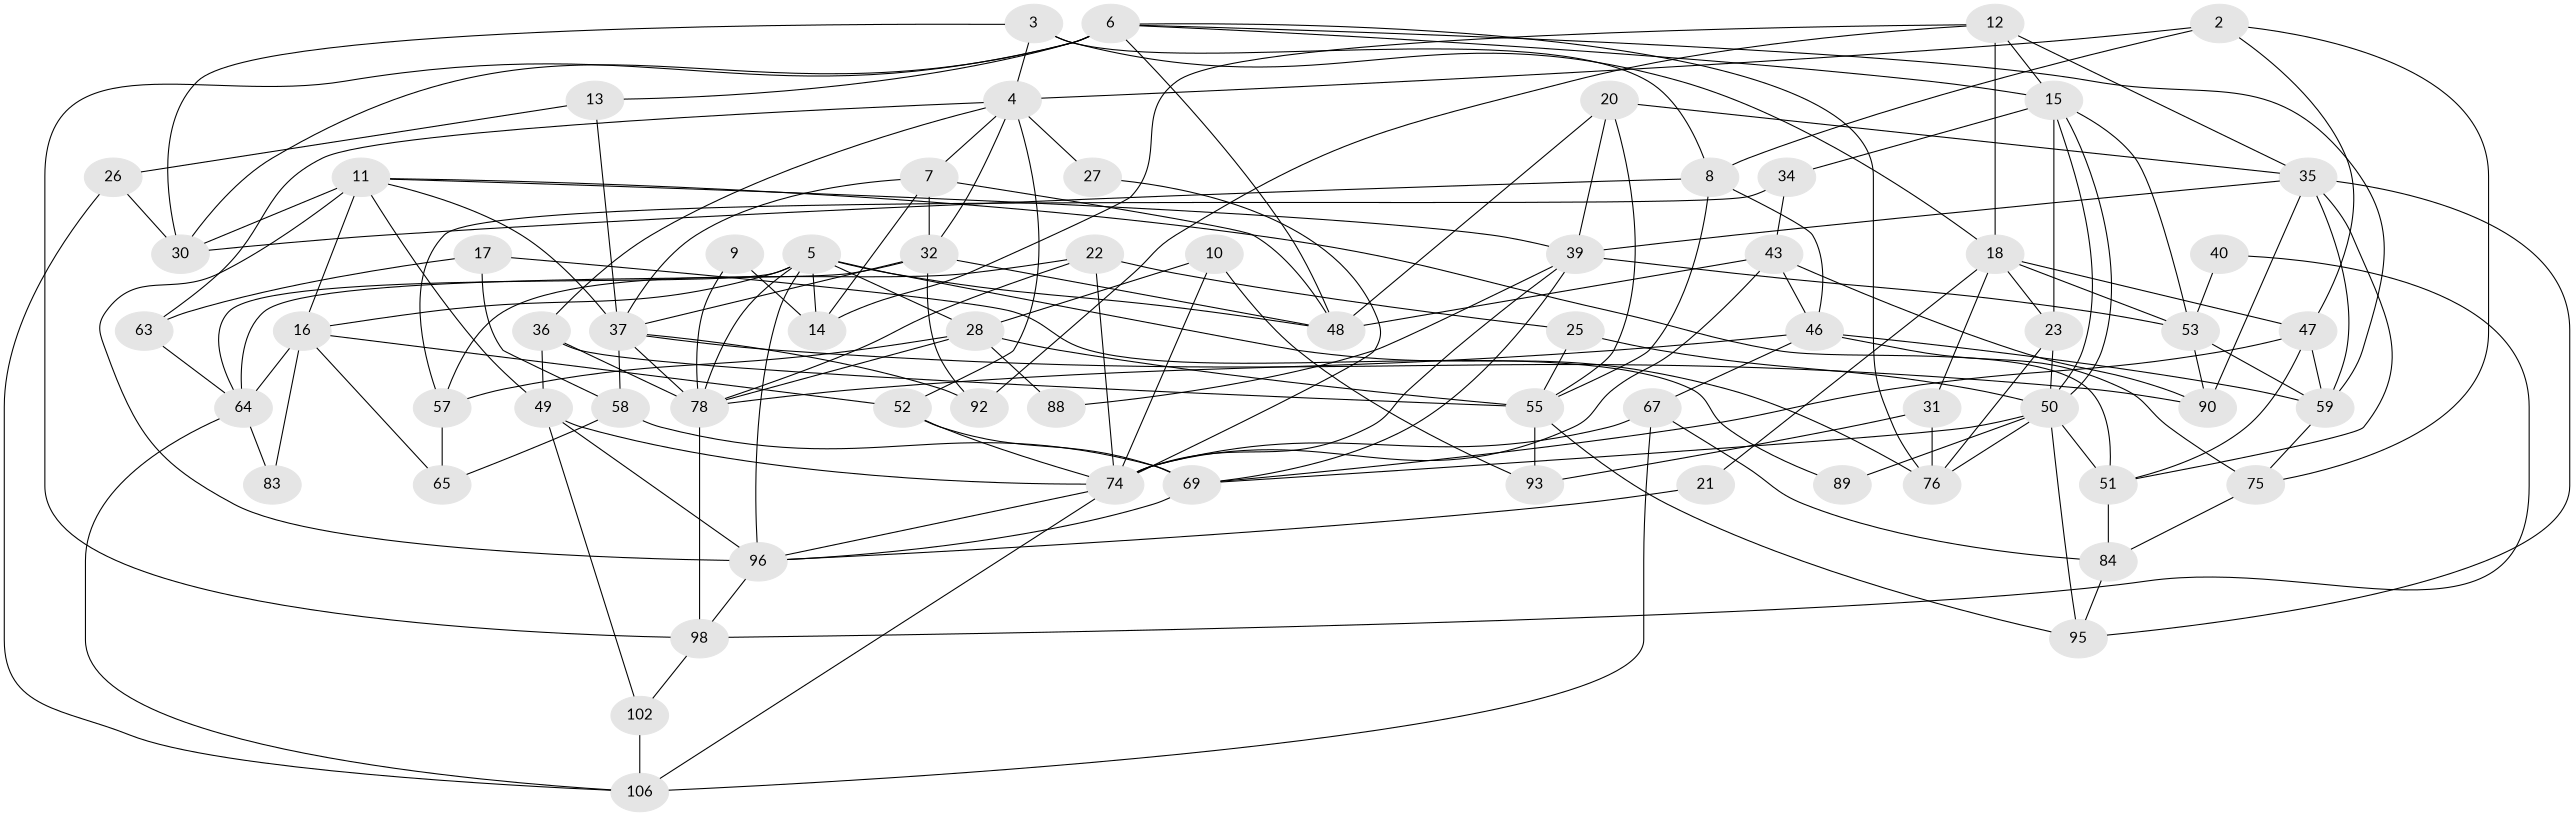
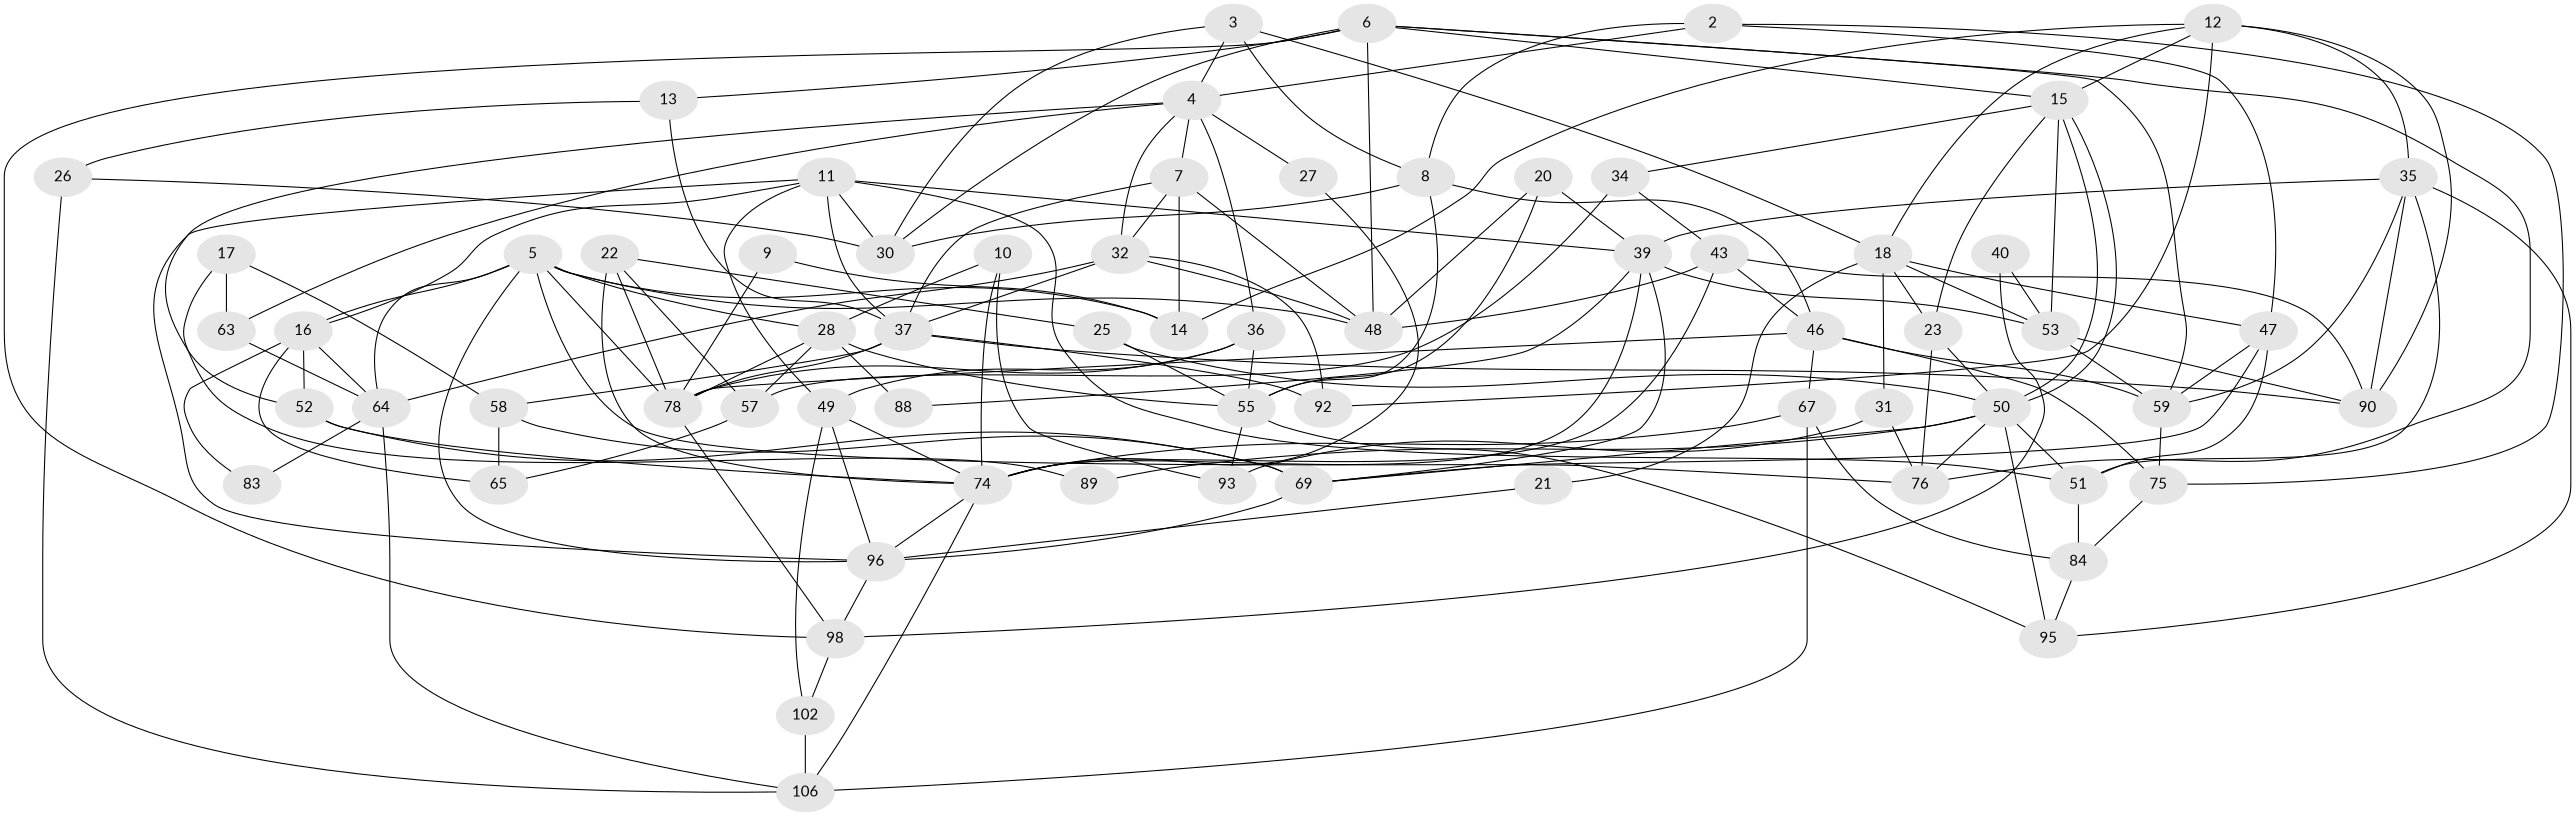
(1959, 139) -> none
none -> (2445, 149)
